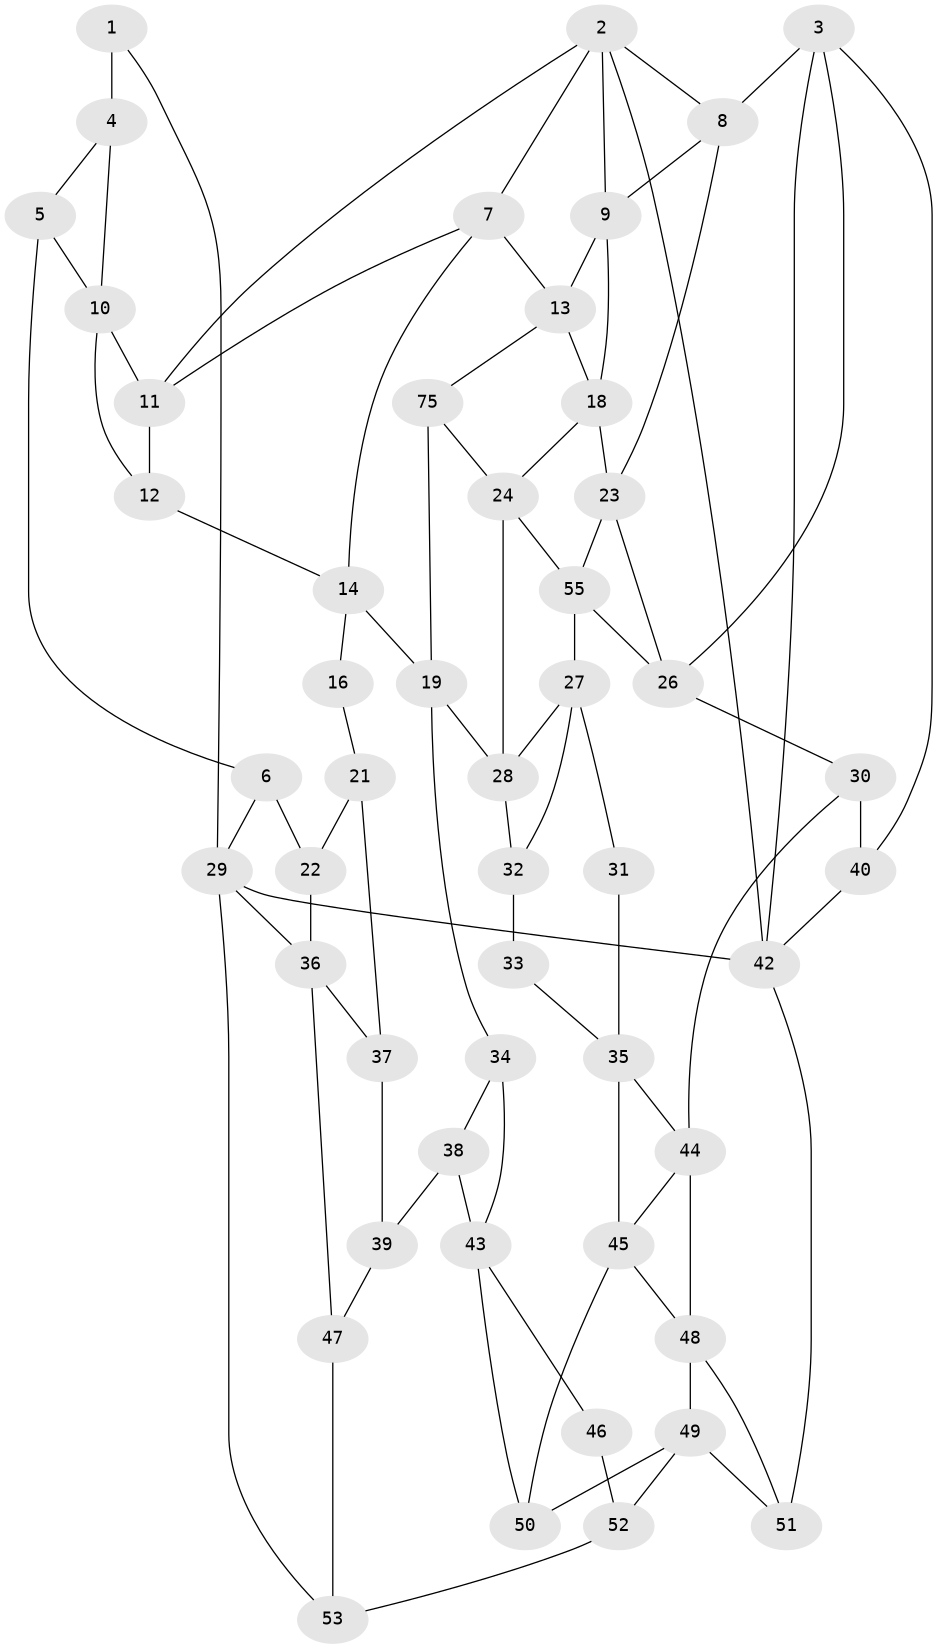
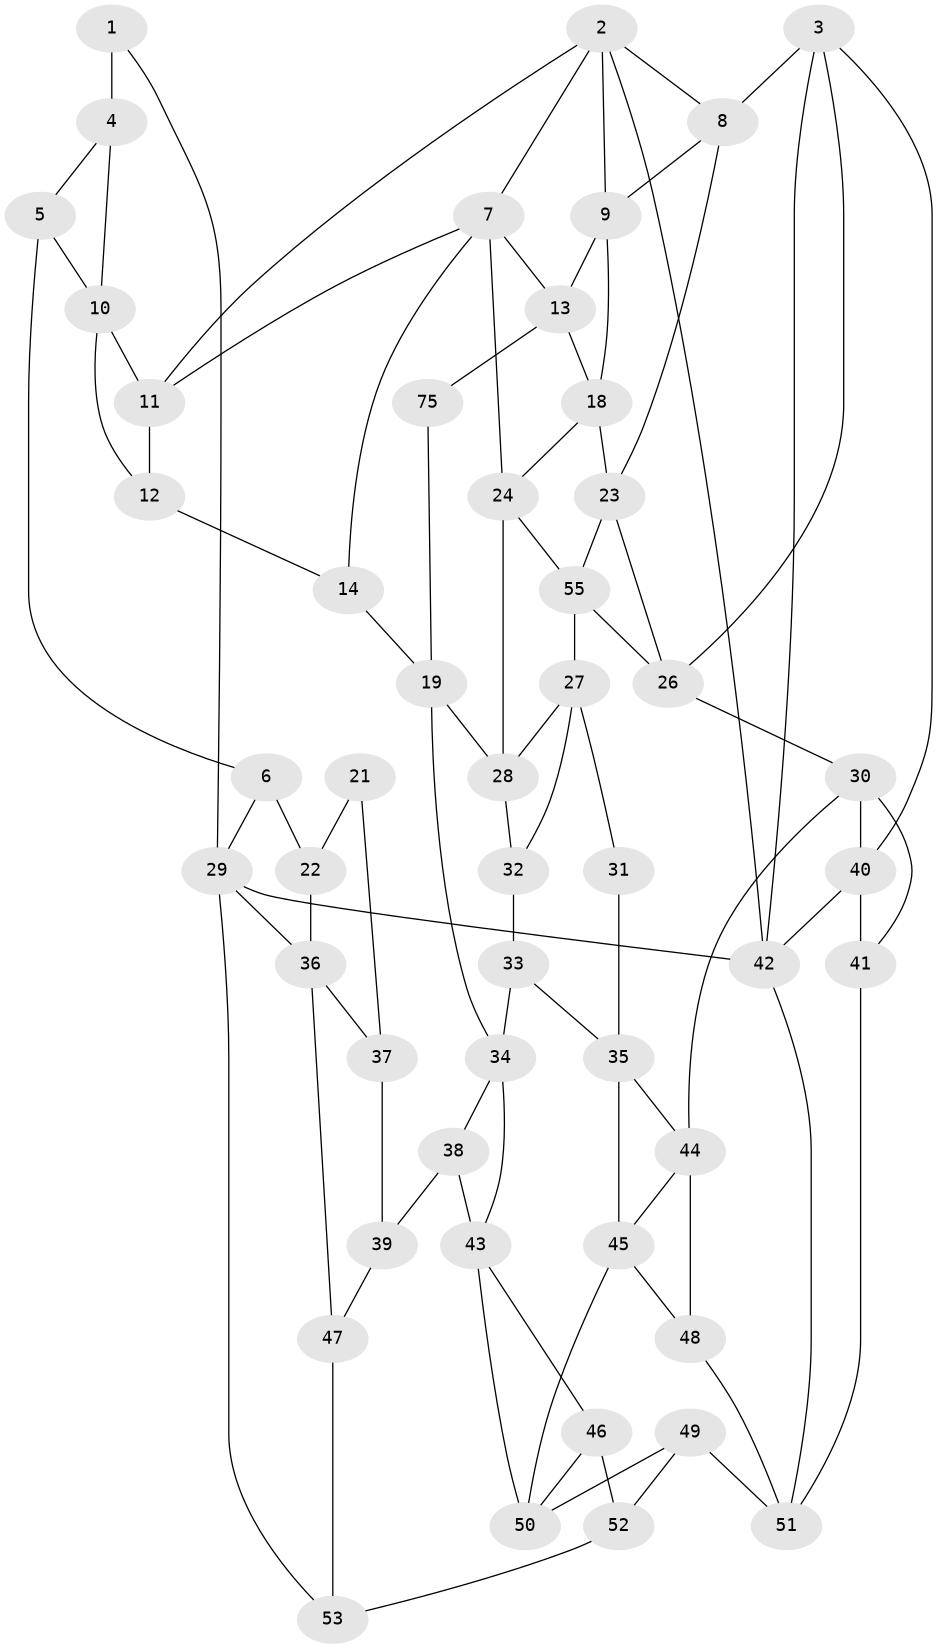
(465, 450) -> (495, 345)
(338, 684) -> none
none -> (861, 965)
none -> (507, 1011)
(690, 1386) -> none
none -> (561, 1479)
